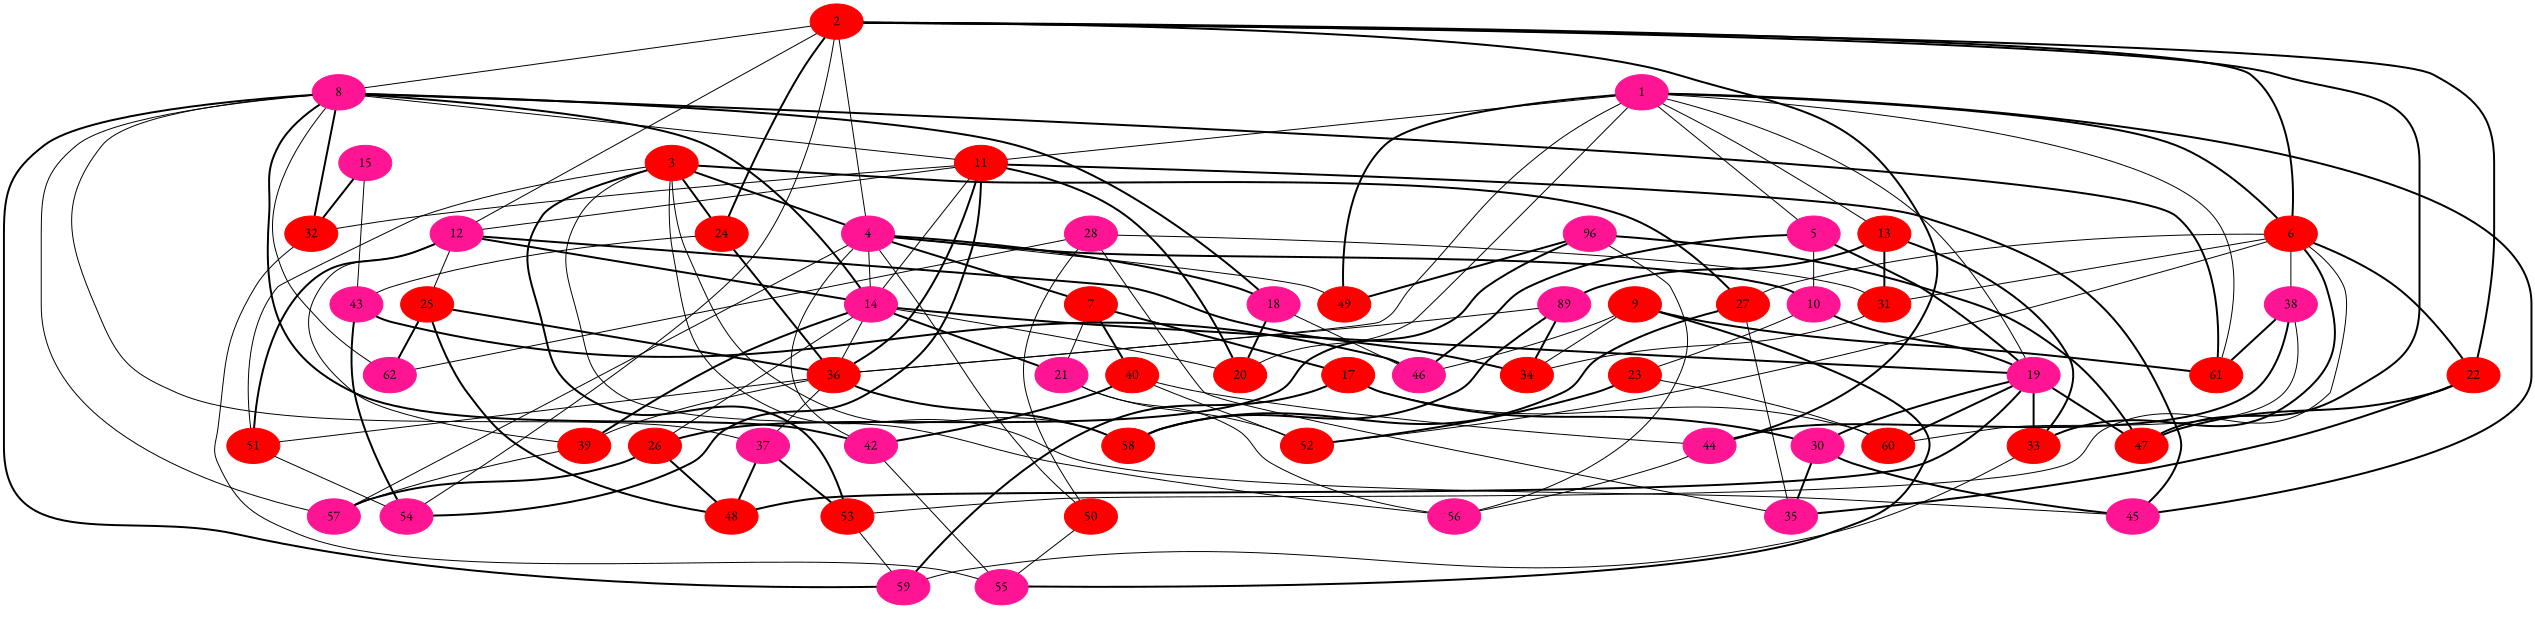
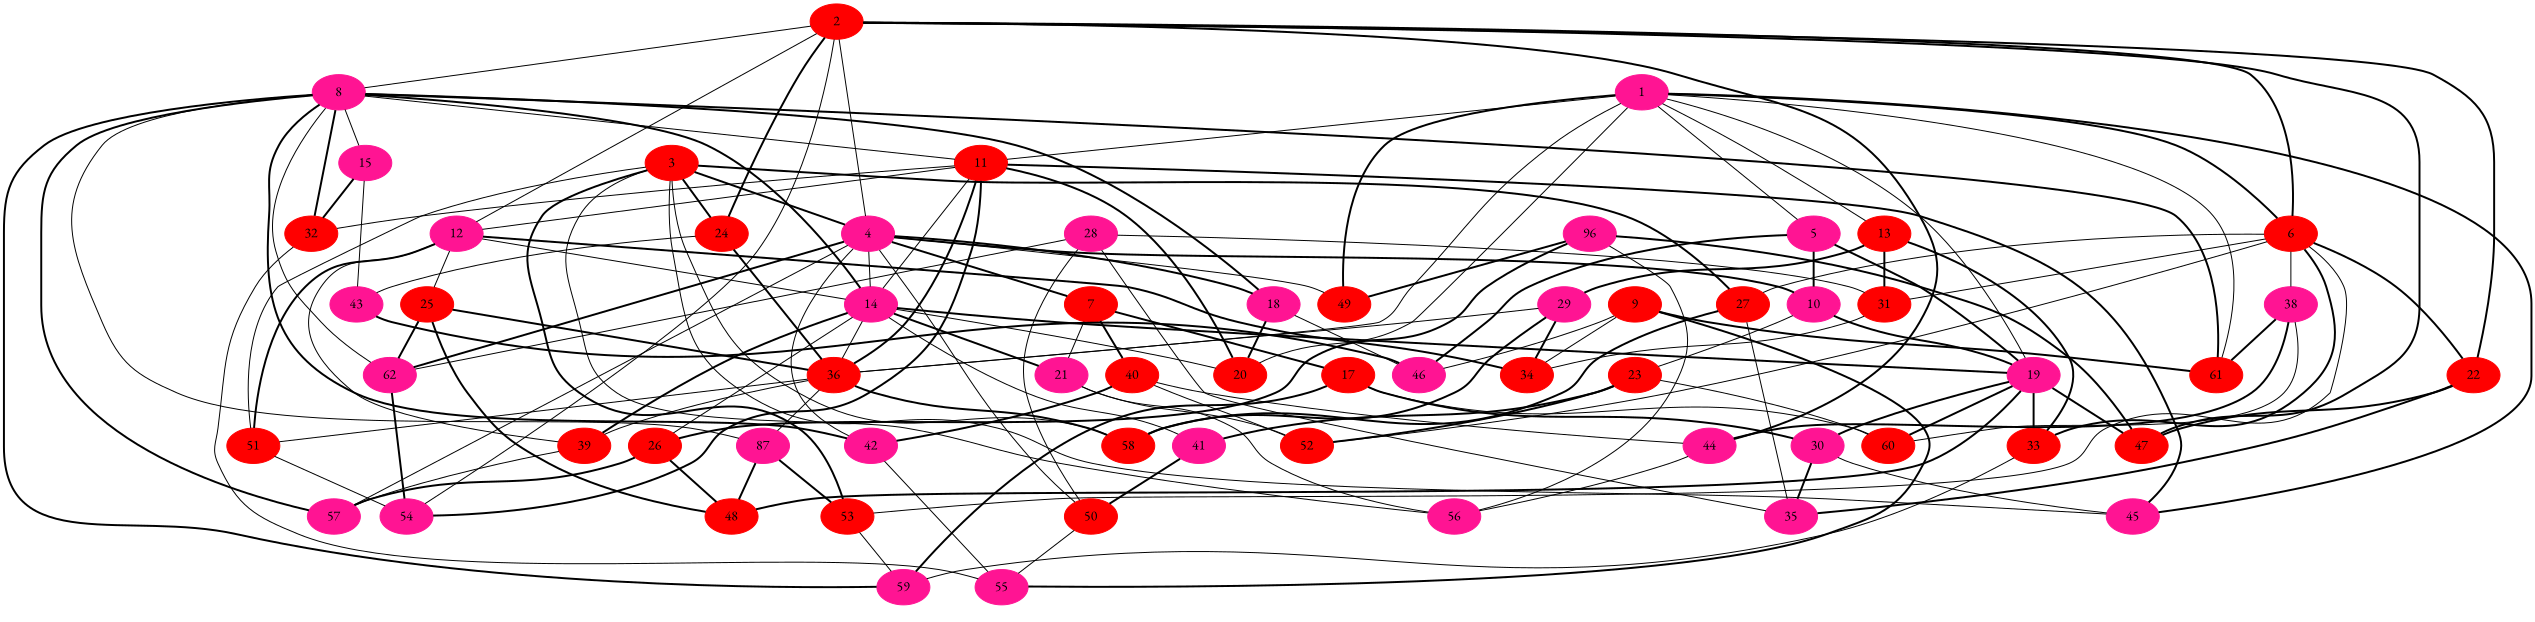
none -> (352, 127)
(664, 269) -> (664, 269)
(1814, 269) -> (1814, 269)
(41, 279) -> (41, 279)
none -> (629, 304)
(1564, 304) -> (1564, 304)
(359, 410) -> (398, 446)
(763, 446) -> (763, 446)
none -> (1199, 446)
(2005, 499) -> (2005, 499)
